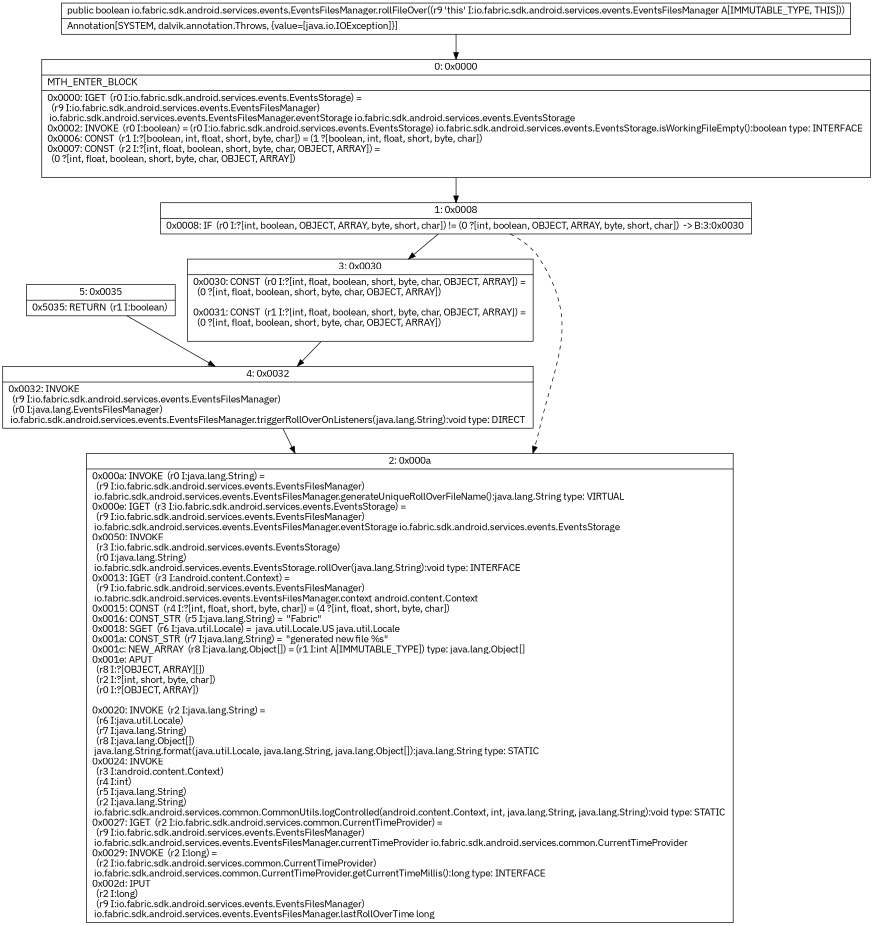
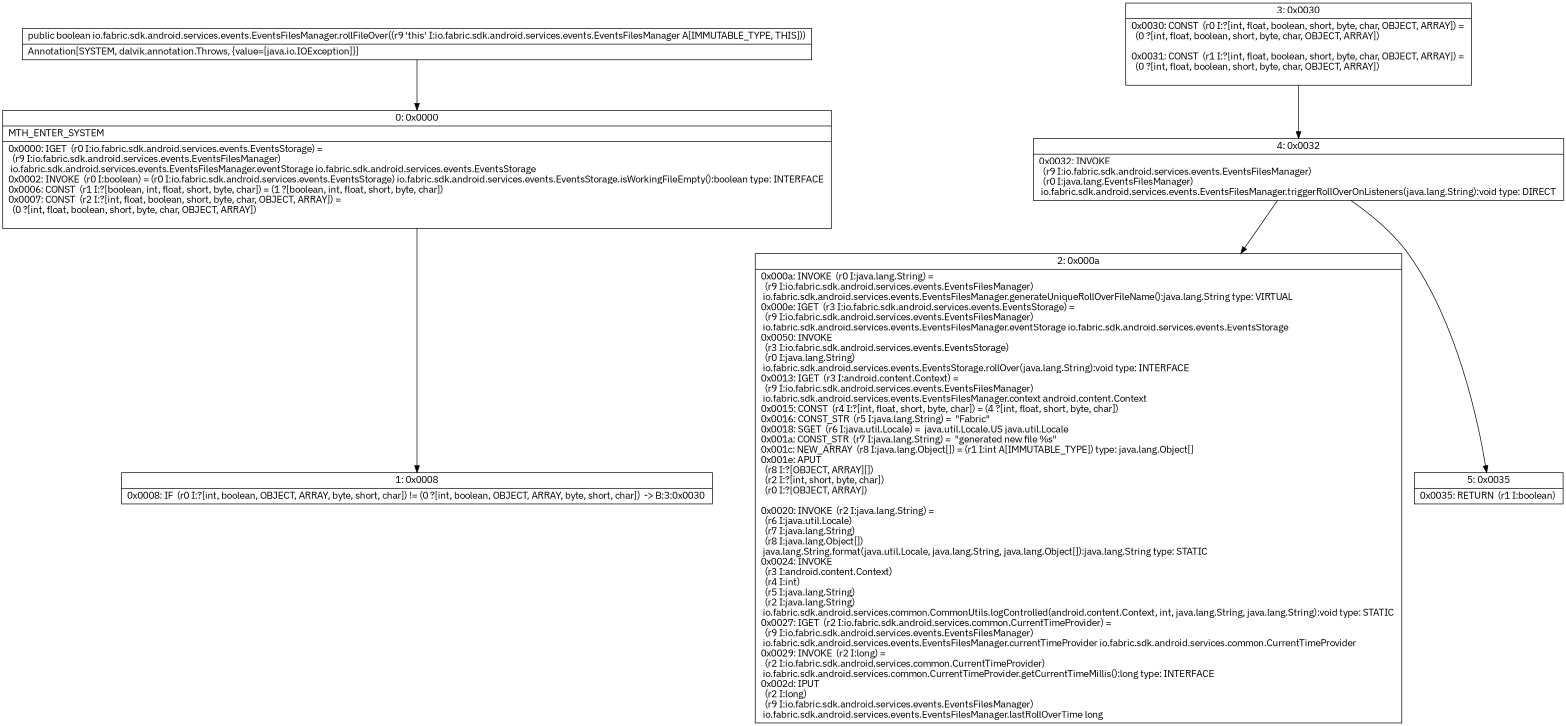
(92, 83) -> (56, 133)
(426, 244) -> none
(101, 308) -> (1489, 496)
(561, 333) -> none
(168, 339) -> (1444, 319)
